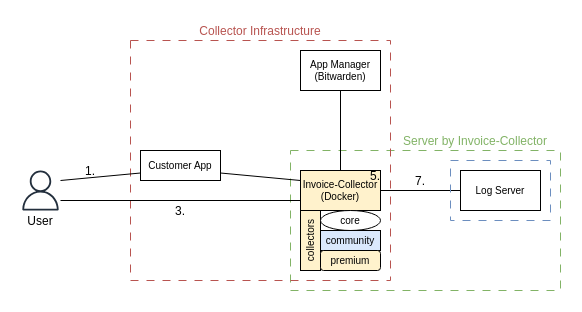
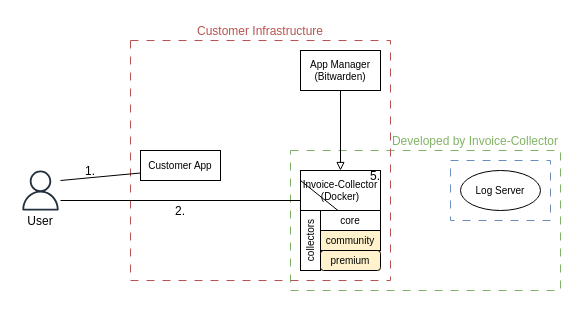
(260, 31) -> (260, 31)
(475, 141) -> (475, 141)
(341, 164) -> (341, 161)
(261, 177) -> (319, 196)
(421, 181) -> none
(341, 191) -> (341, 191)
(421, 191) -> none
(501, 191) -> (501, 191)
(180, 211) -> (180, 211)
(351, 221) -> (351, 221)
(311, 241) -> (311, 241)
(351, 241) -> (351, 241)
